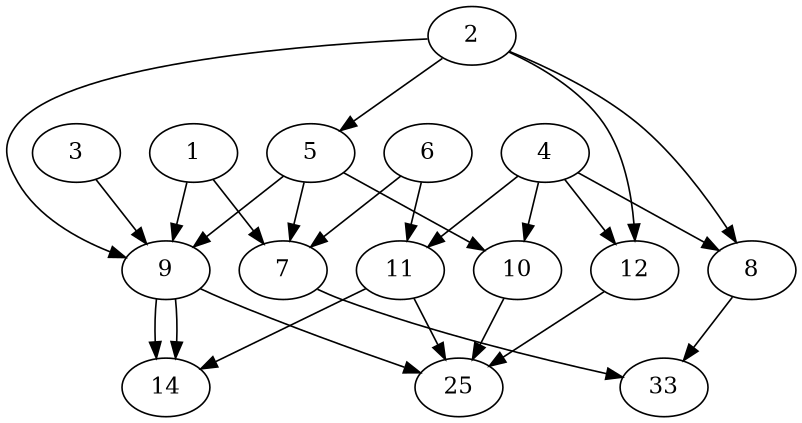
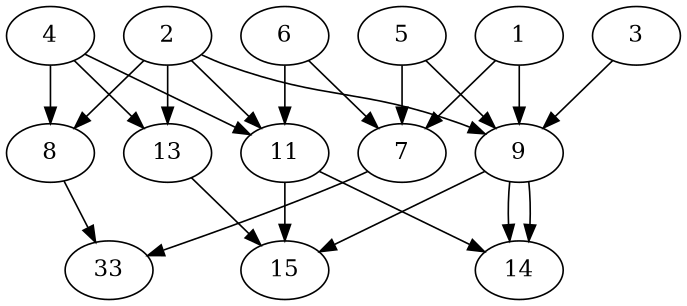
(398, 90) -> (220, 89)
(518, 270) -> none
(635, 270) -> (168, 153)
(459, 387) -> (285, 270)
